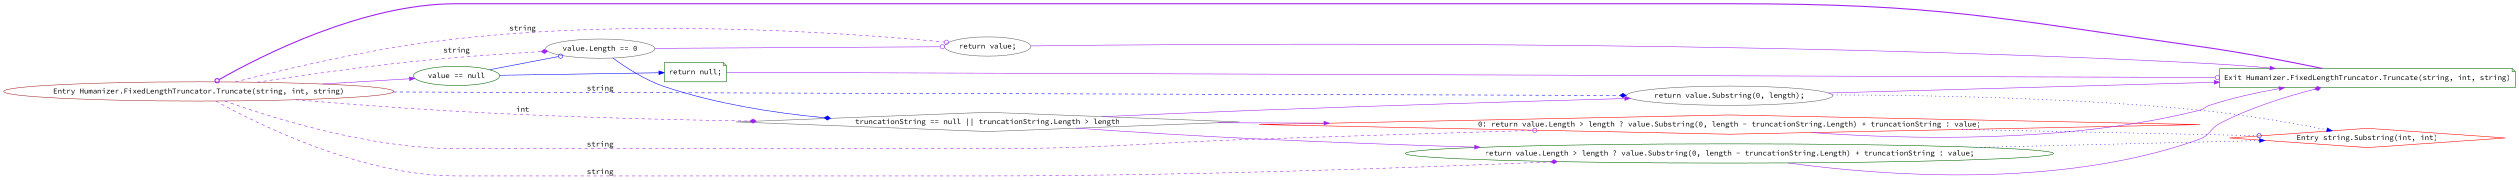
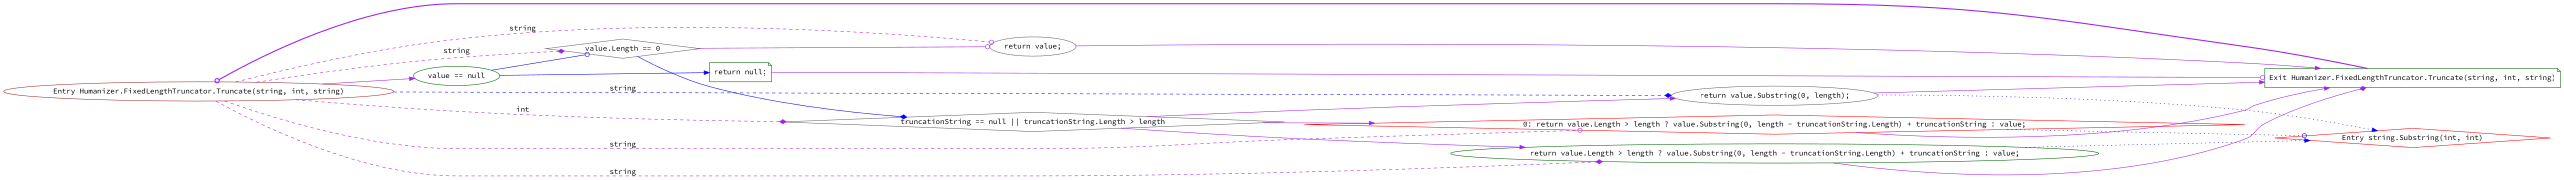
(600, 49) -> (623, 49)
